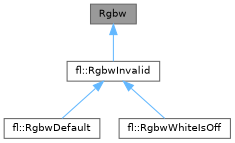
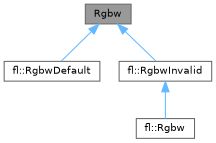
(79, 103) -> (76, 46)
(175, 128) -> (165, 128)
